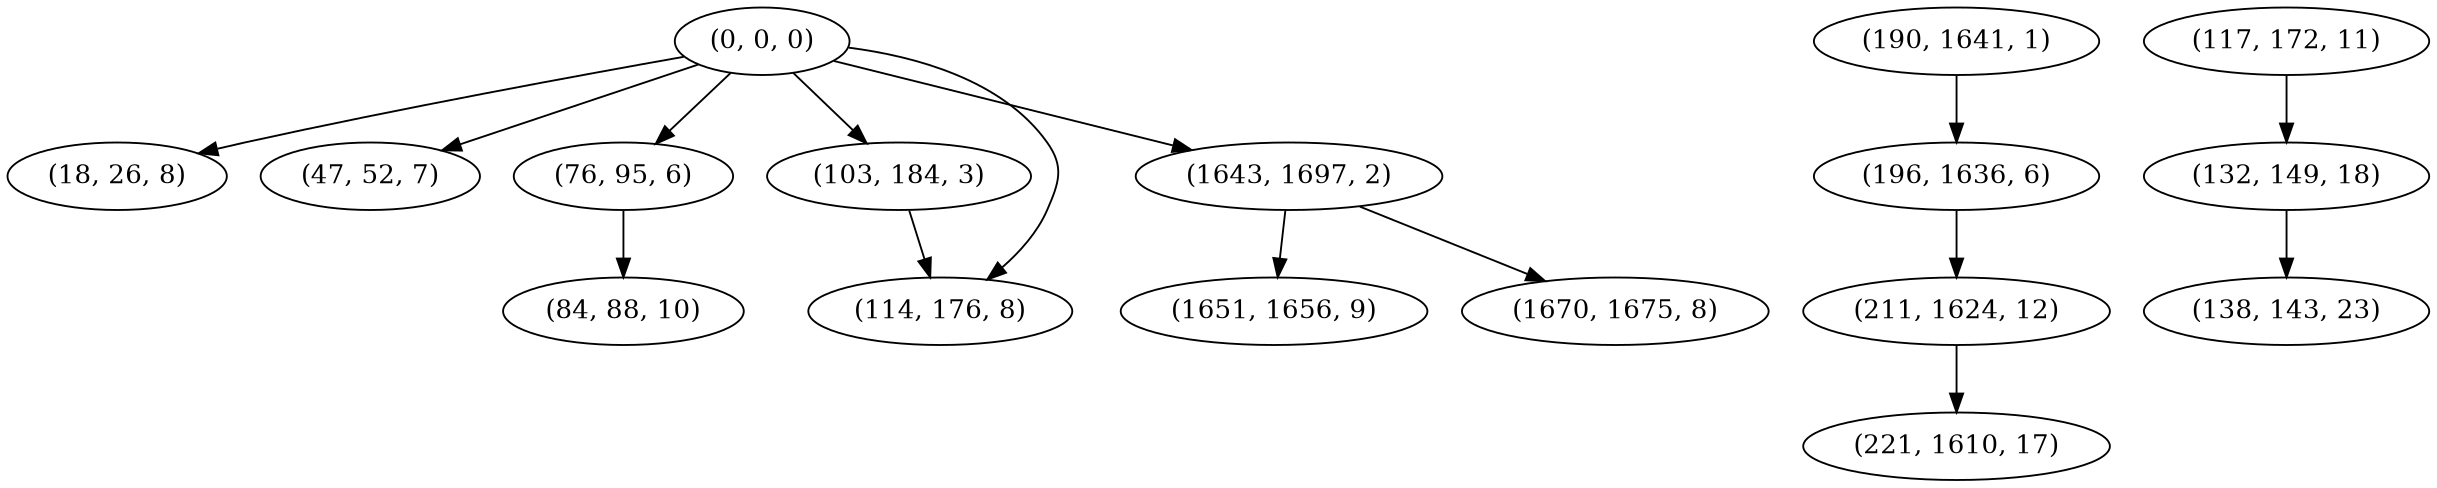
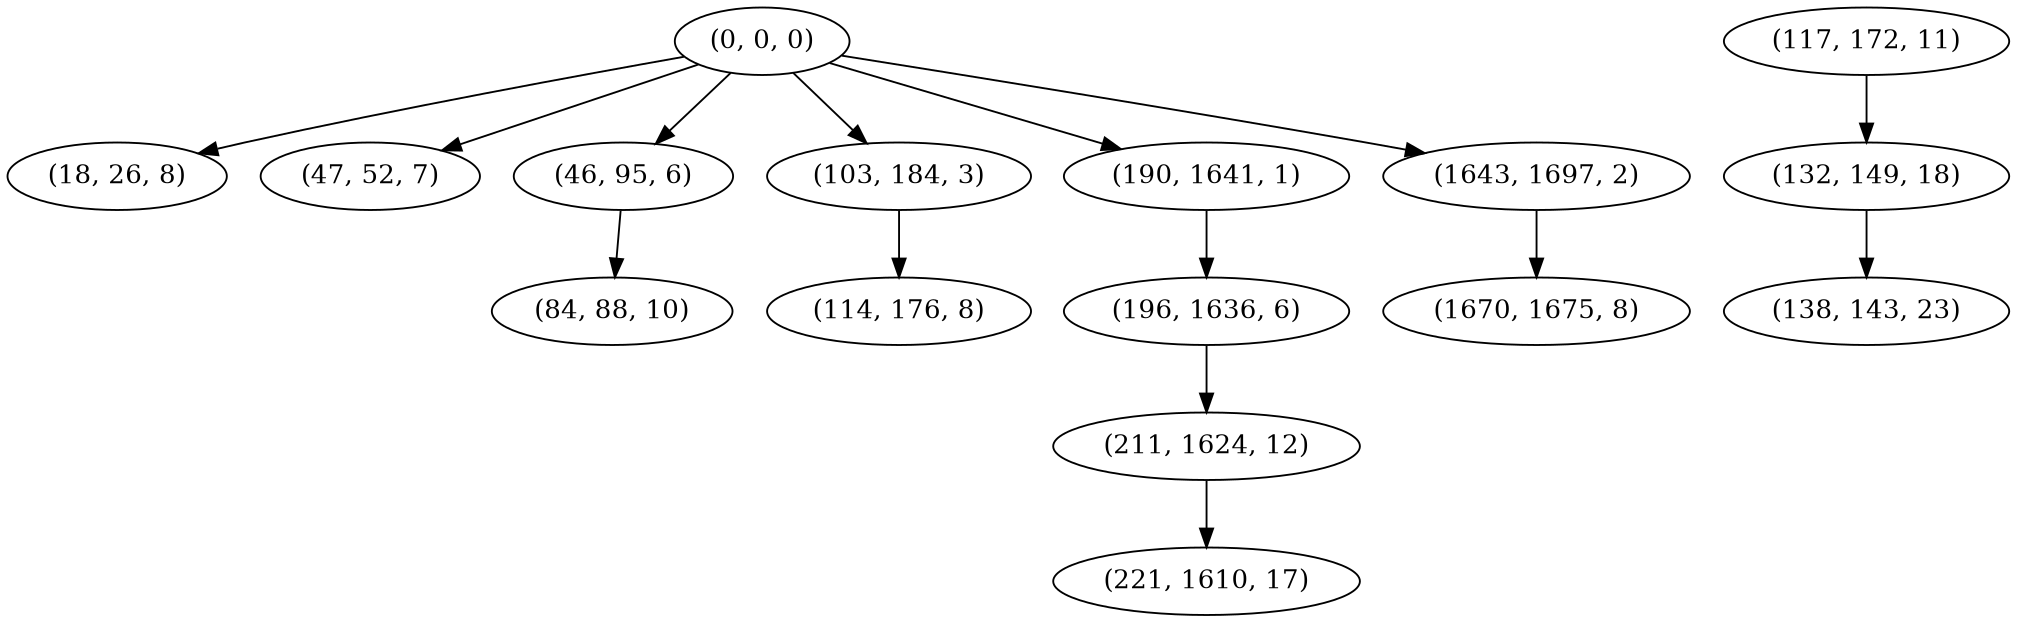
(1033, 126) -> (966, 103)
(623, 176) -> (623, 176)
(1274, 311) -> none
